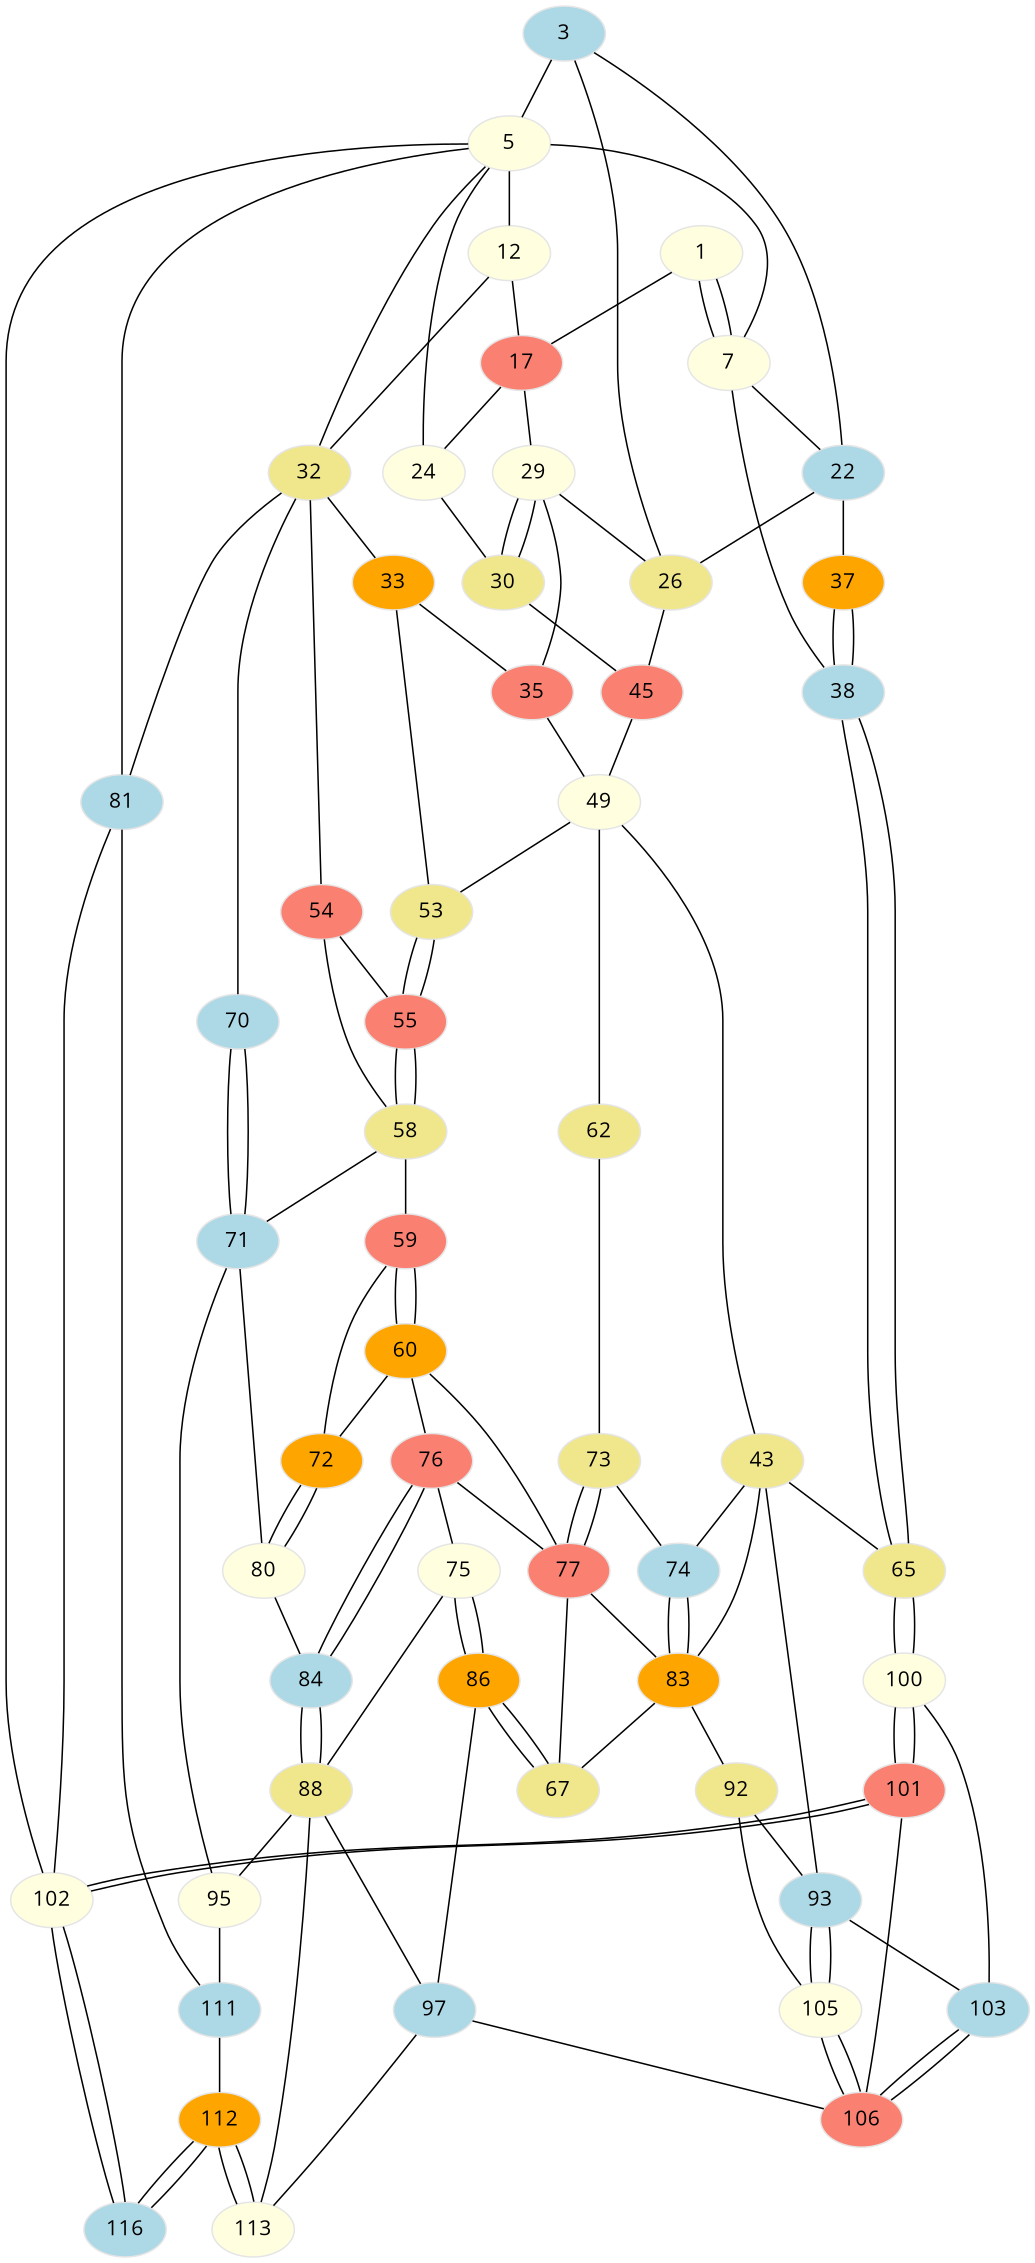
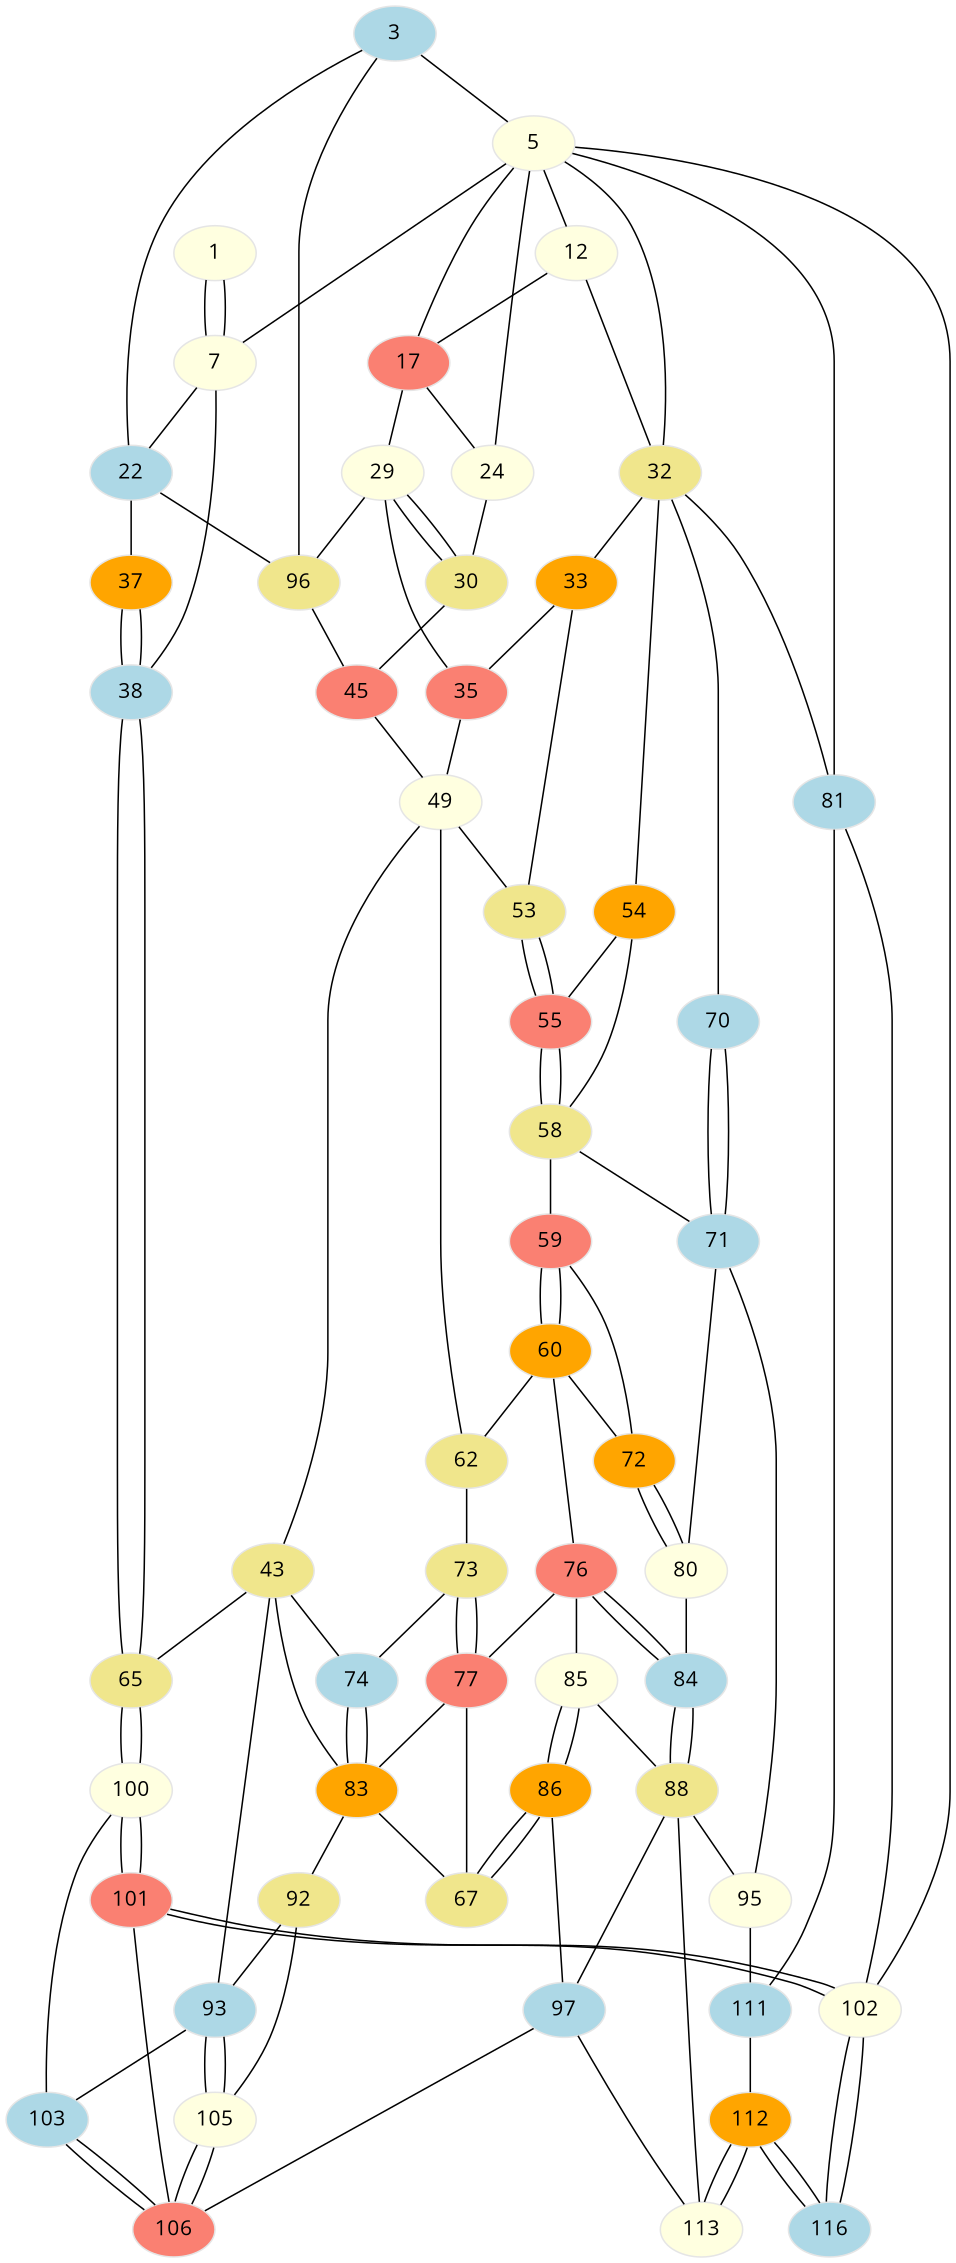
(605, 312) -> (459, 248)
(671, 583) -> (299, 583)
(322, 912) -> (634, 912)
(501, 1453) -> (509, 1406)
(459, 1571) -> (576, 1681)
